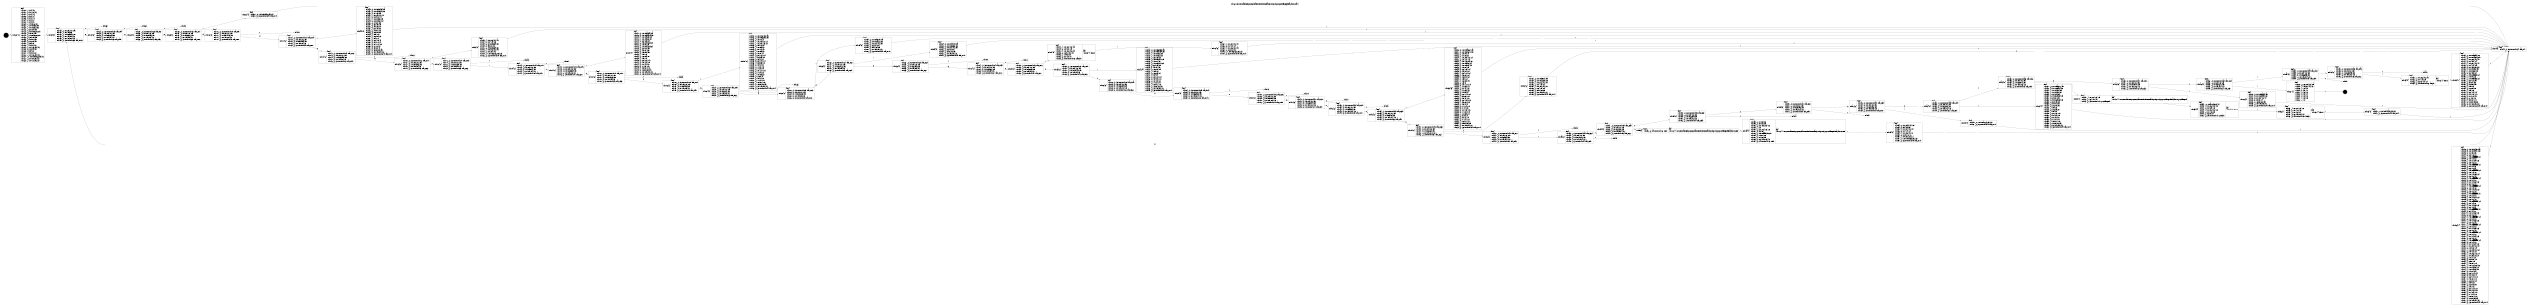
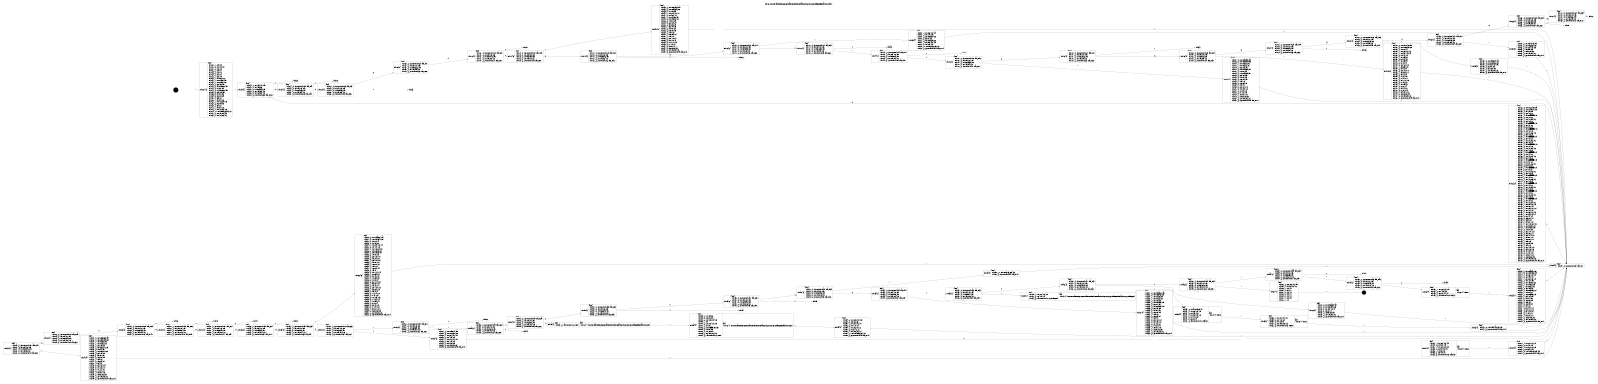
(260, 15) -> none
(1025, 69) -> none
